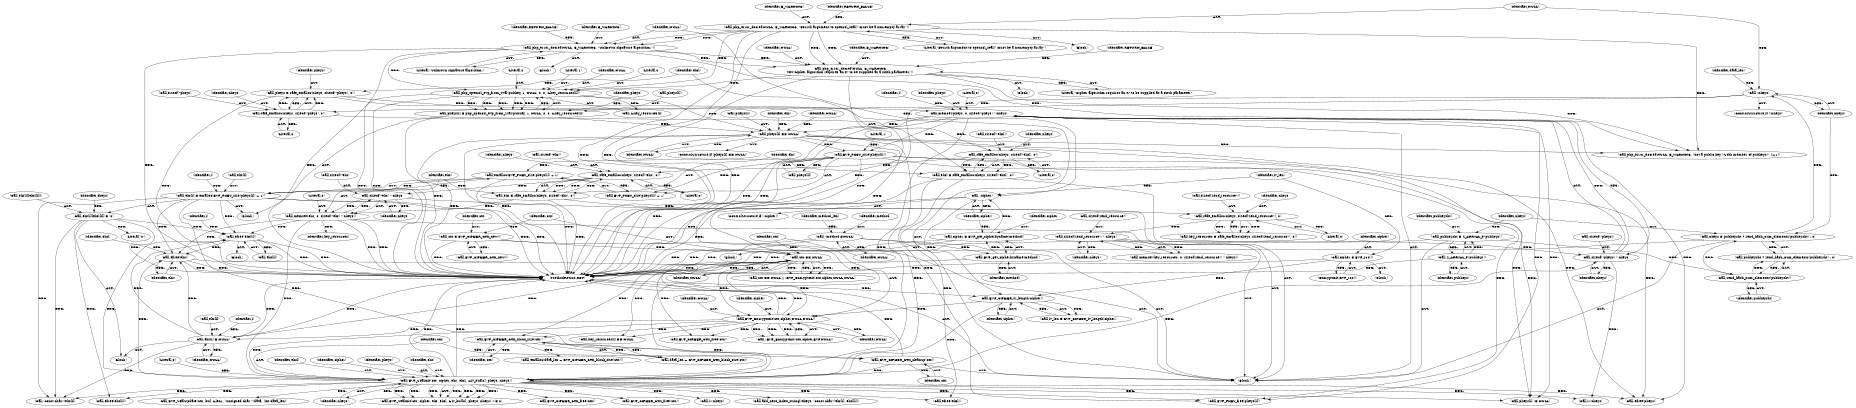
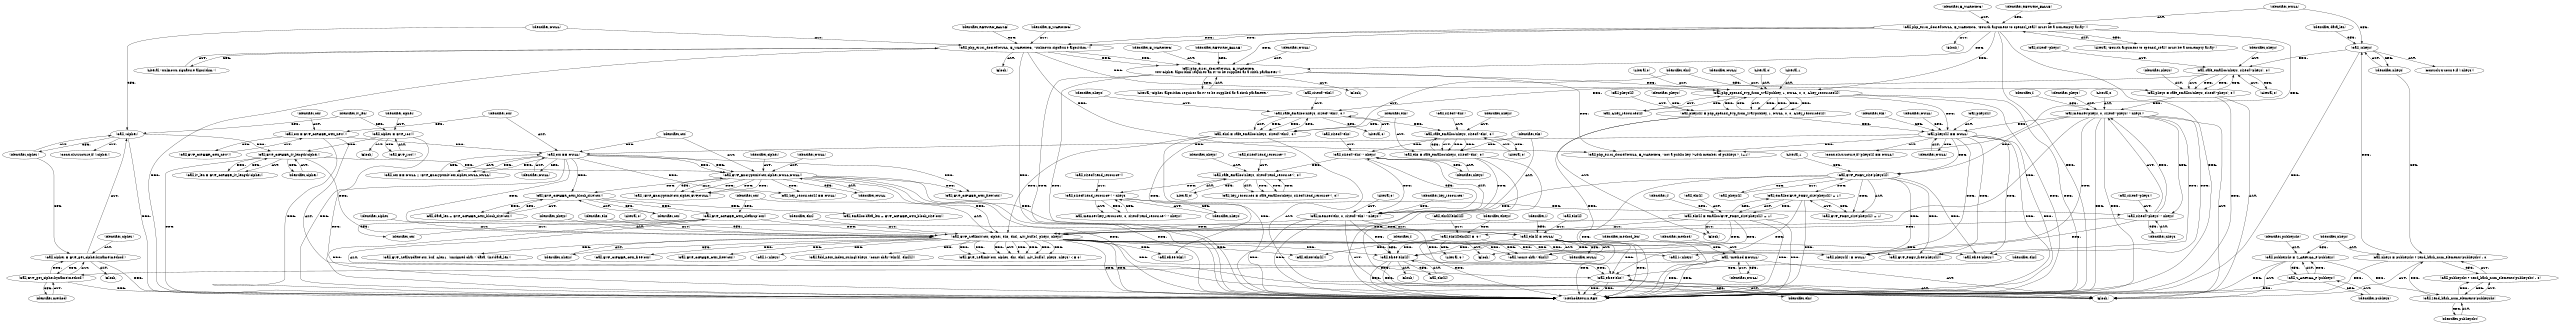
(1008, 216) -> (115, 196)
(159, 217) -> (1702, 251)
(324, 226) -> (1407, 208)
(1371, 268) -> (2268, 288)
(1338, 278) -> (402, 155)
(802, 287) -> (357, 292)
